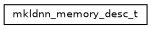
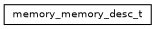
(76, 15) -> (78, 15)
